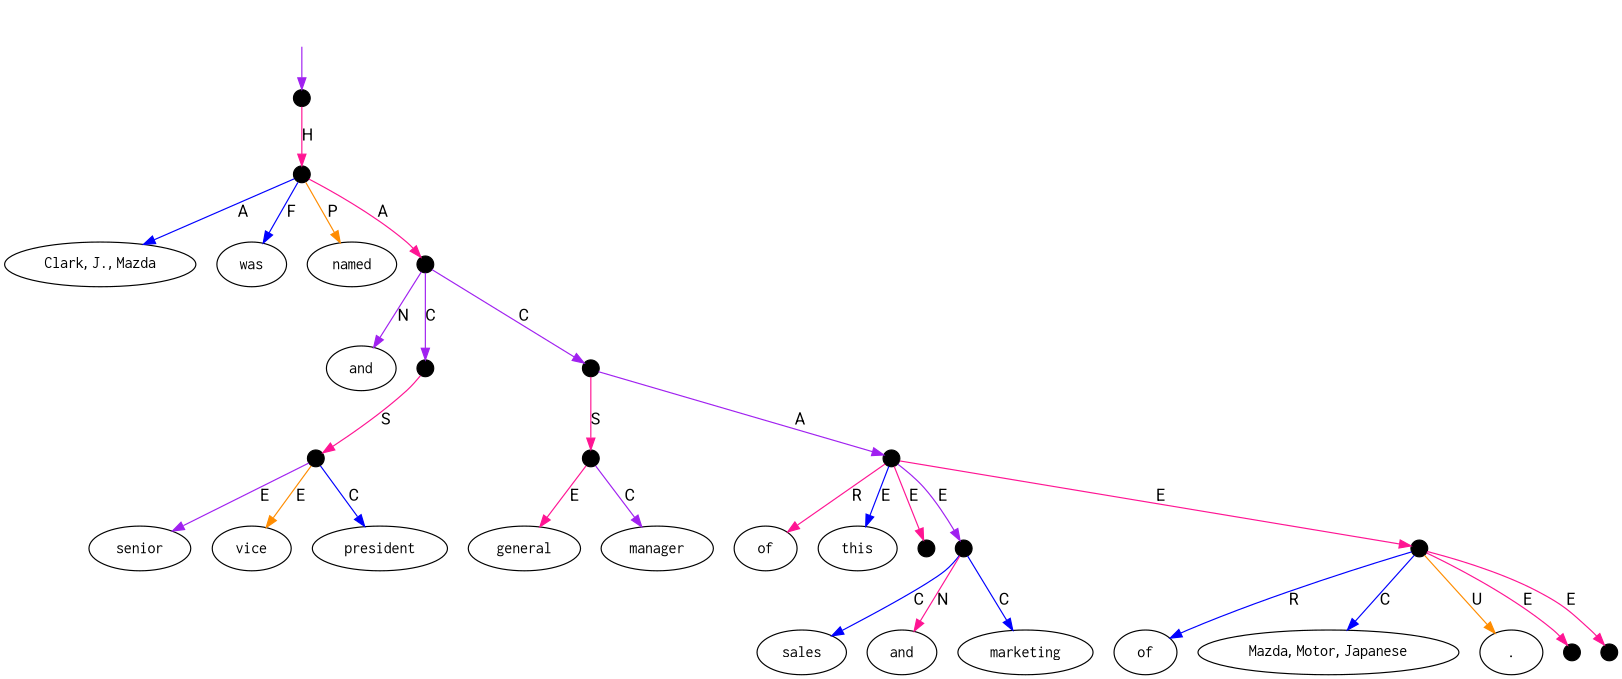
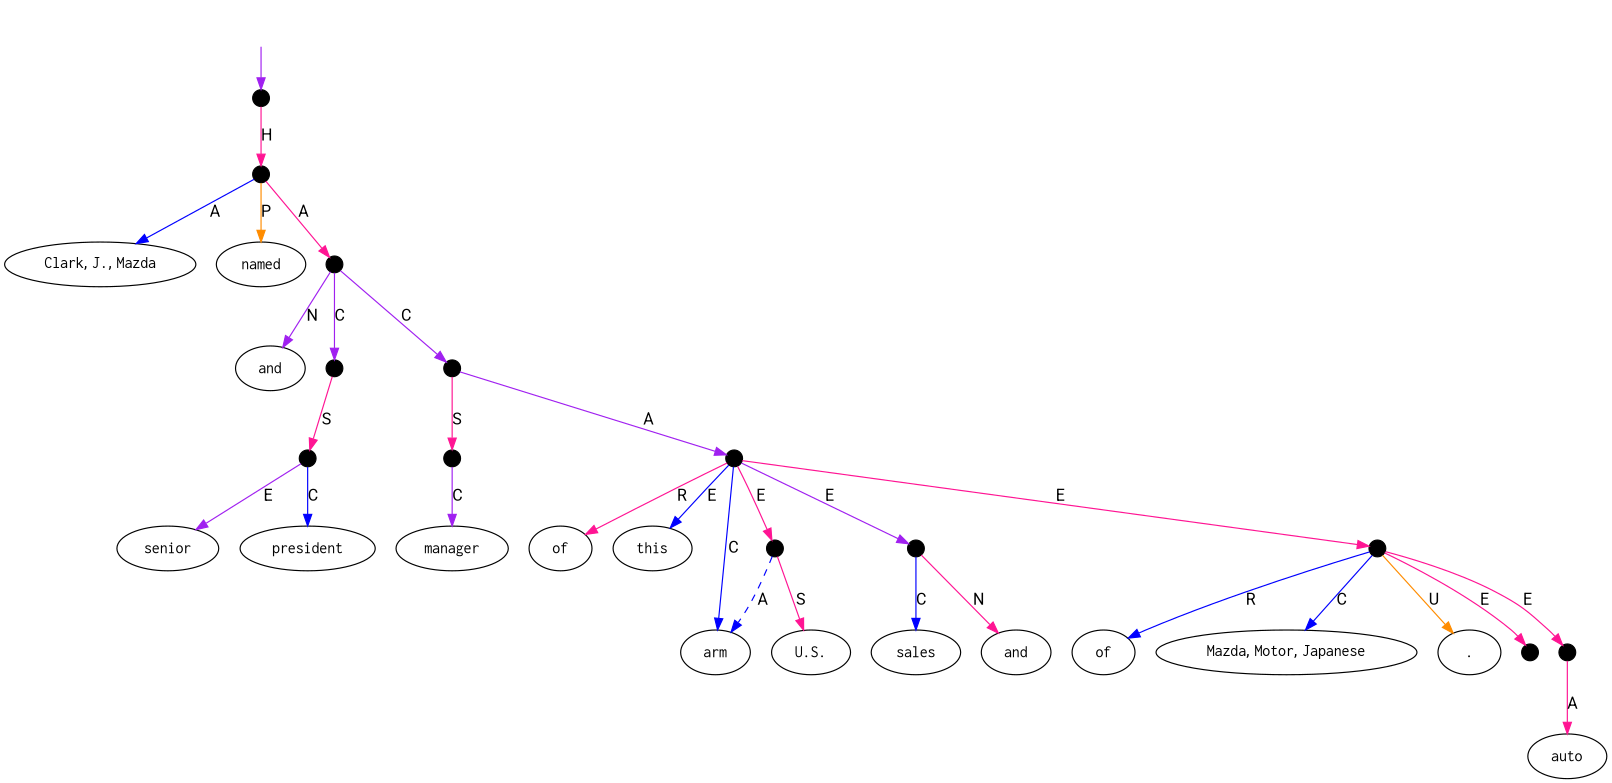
(252, 264) -> none
(252, 548) -> none
(524, 548) -> none
none -> (716, 652)
none -> (811, 652)
(1025, 652) -> none
none -> (1567, 756)
